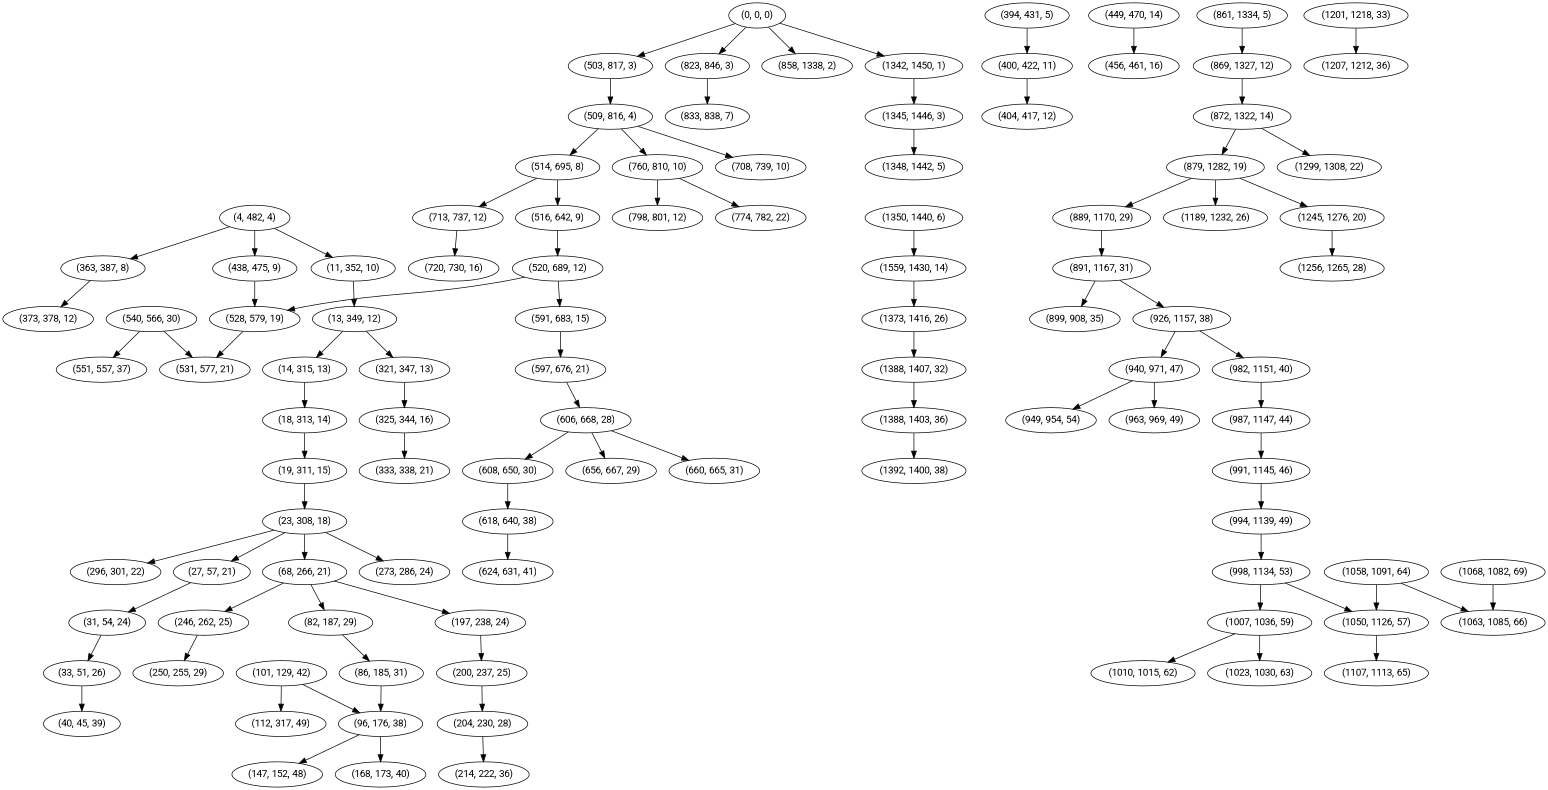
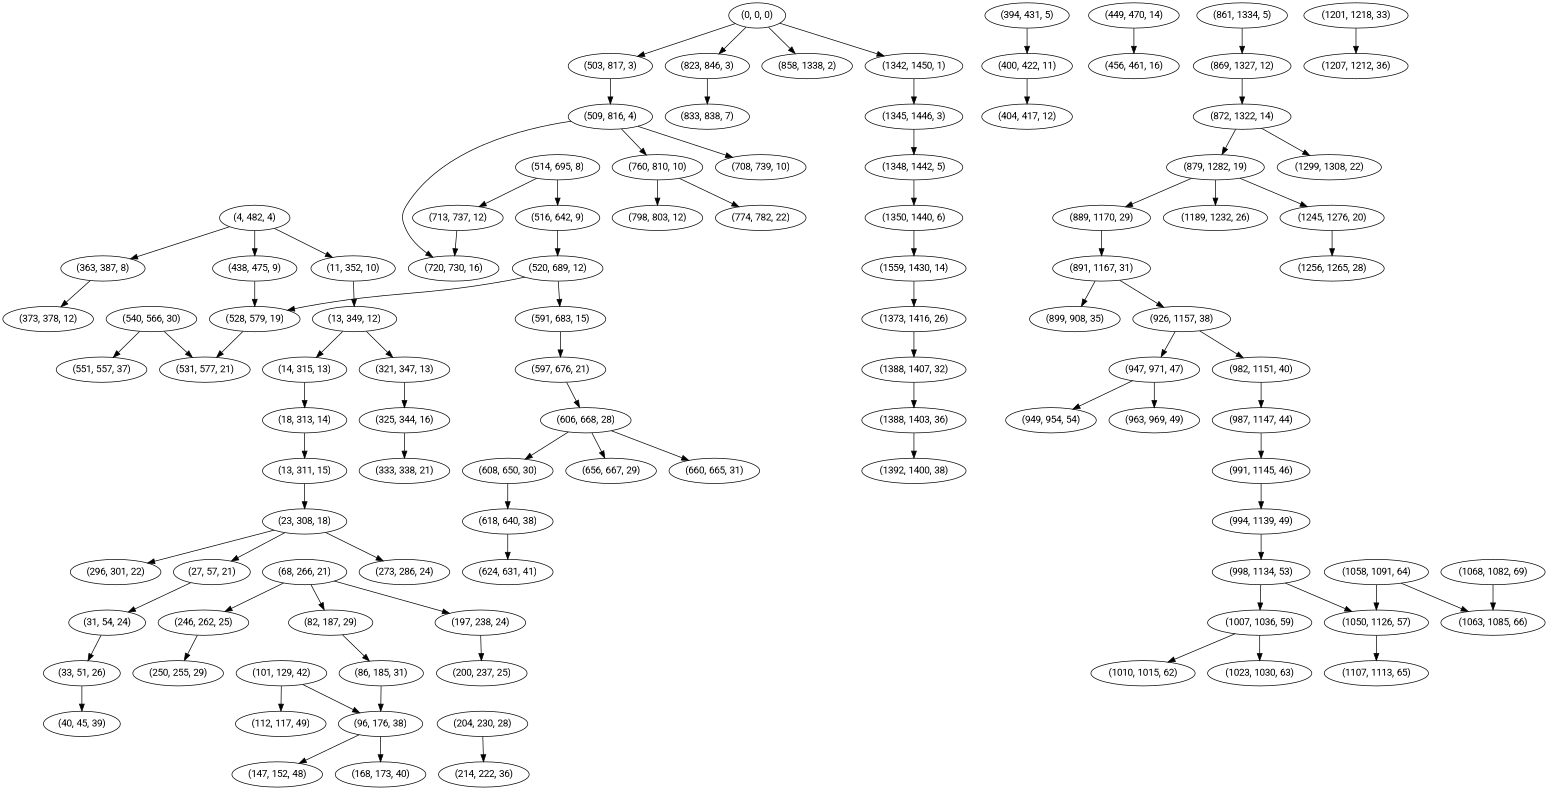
(587, 139) -> (454, 160)
none -> (914, 189)
(657, 218) -> (657, 218)
(1154, 370) -> (1154, 370)
(305, 471) -> (305, 471)
(305, 543) -> none
(482, 695) -> none
(281, 724) -> (281, 724)
